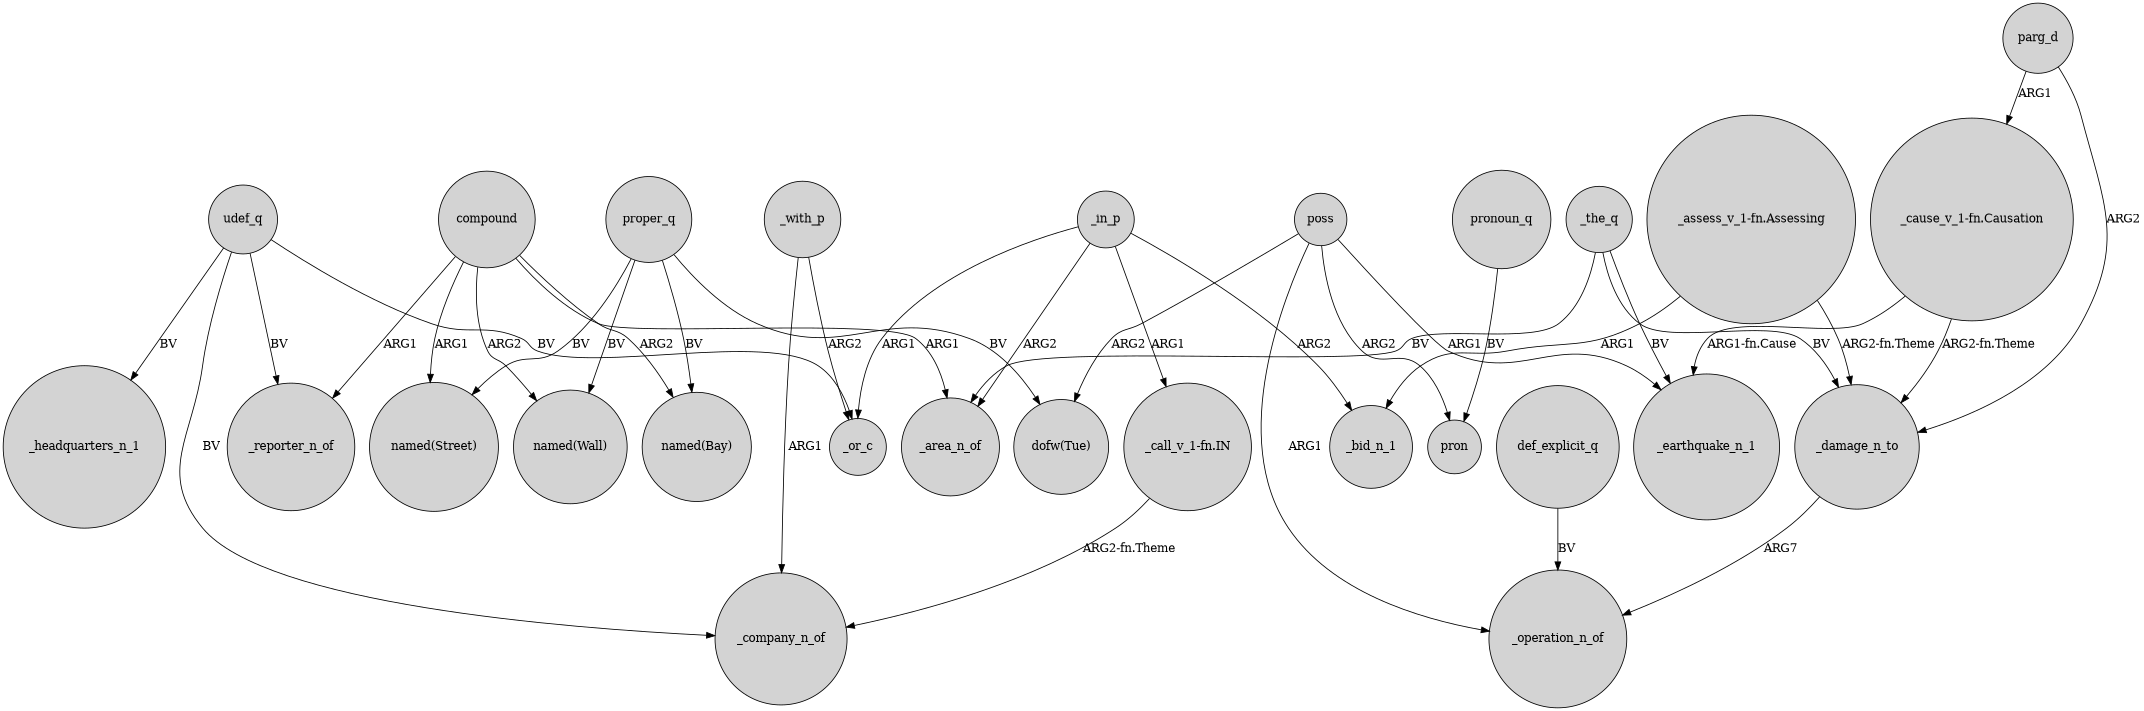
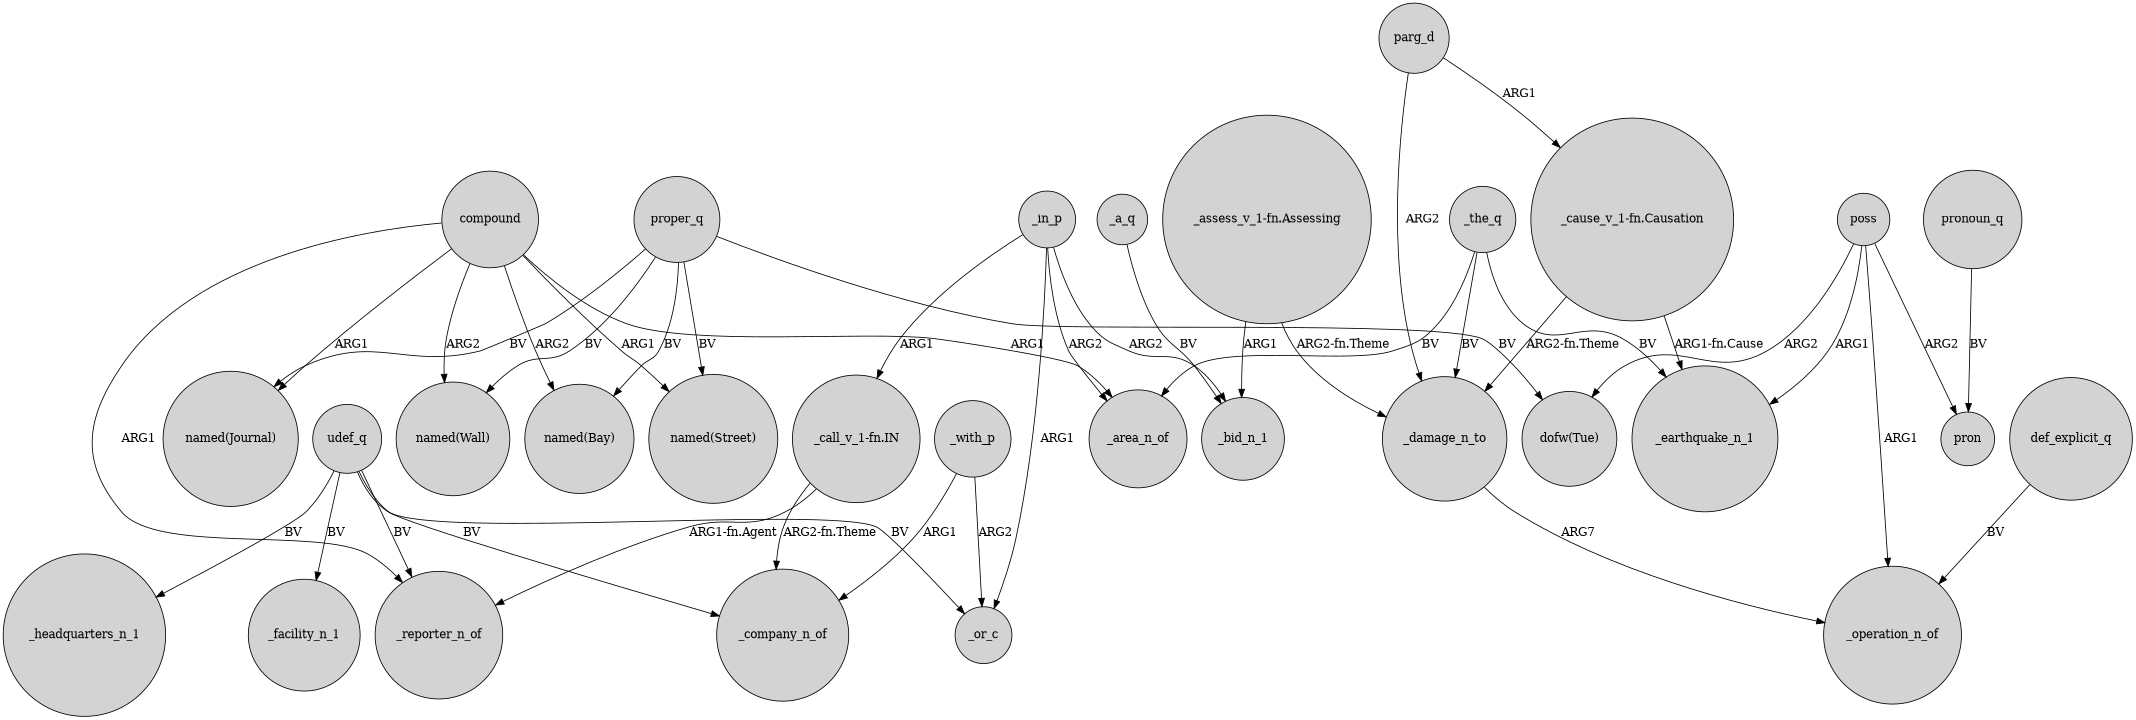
none -> (1122, 219)
none -> (231, 439)
none -> (659, 536)
none -> (304, 635)
